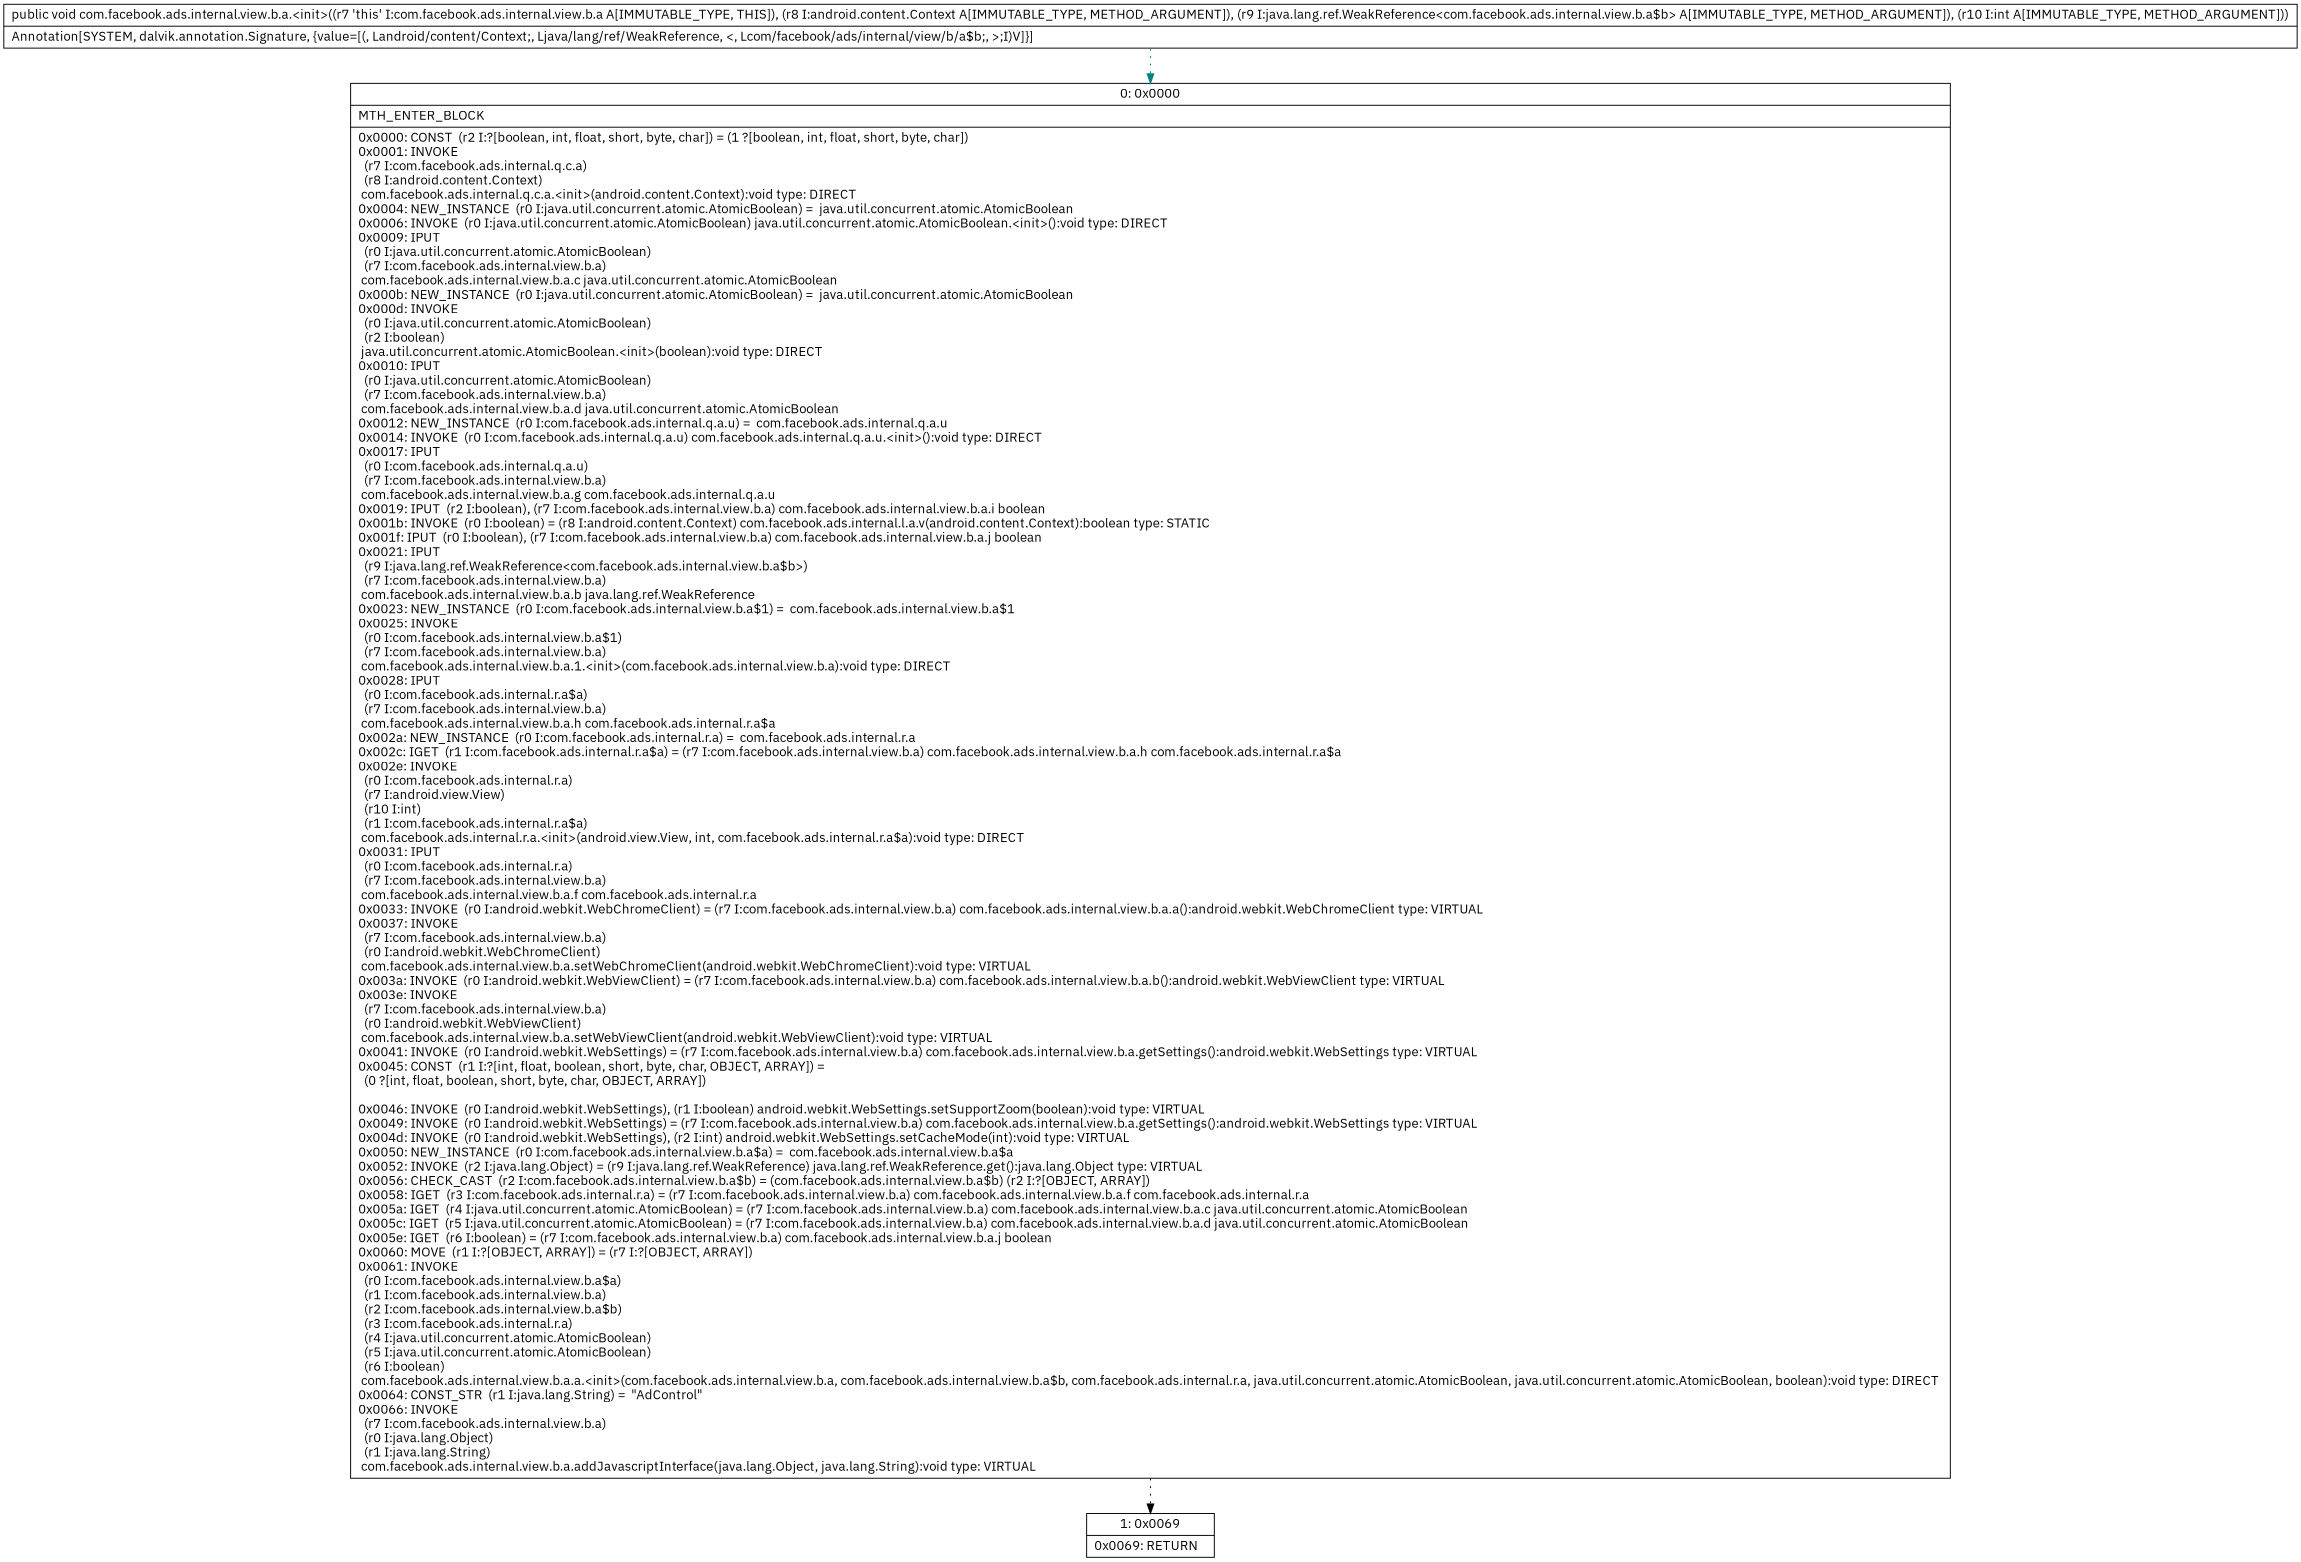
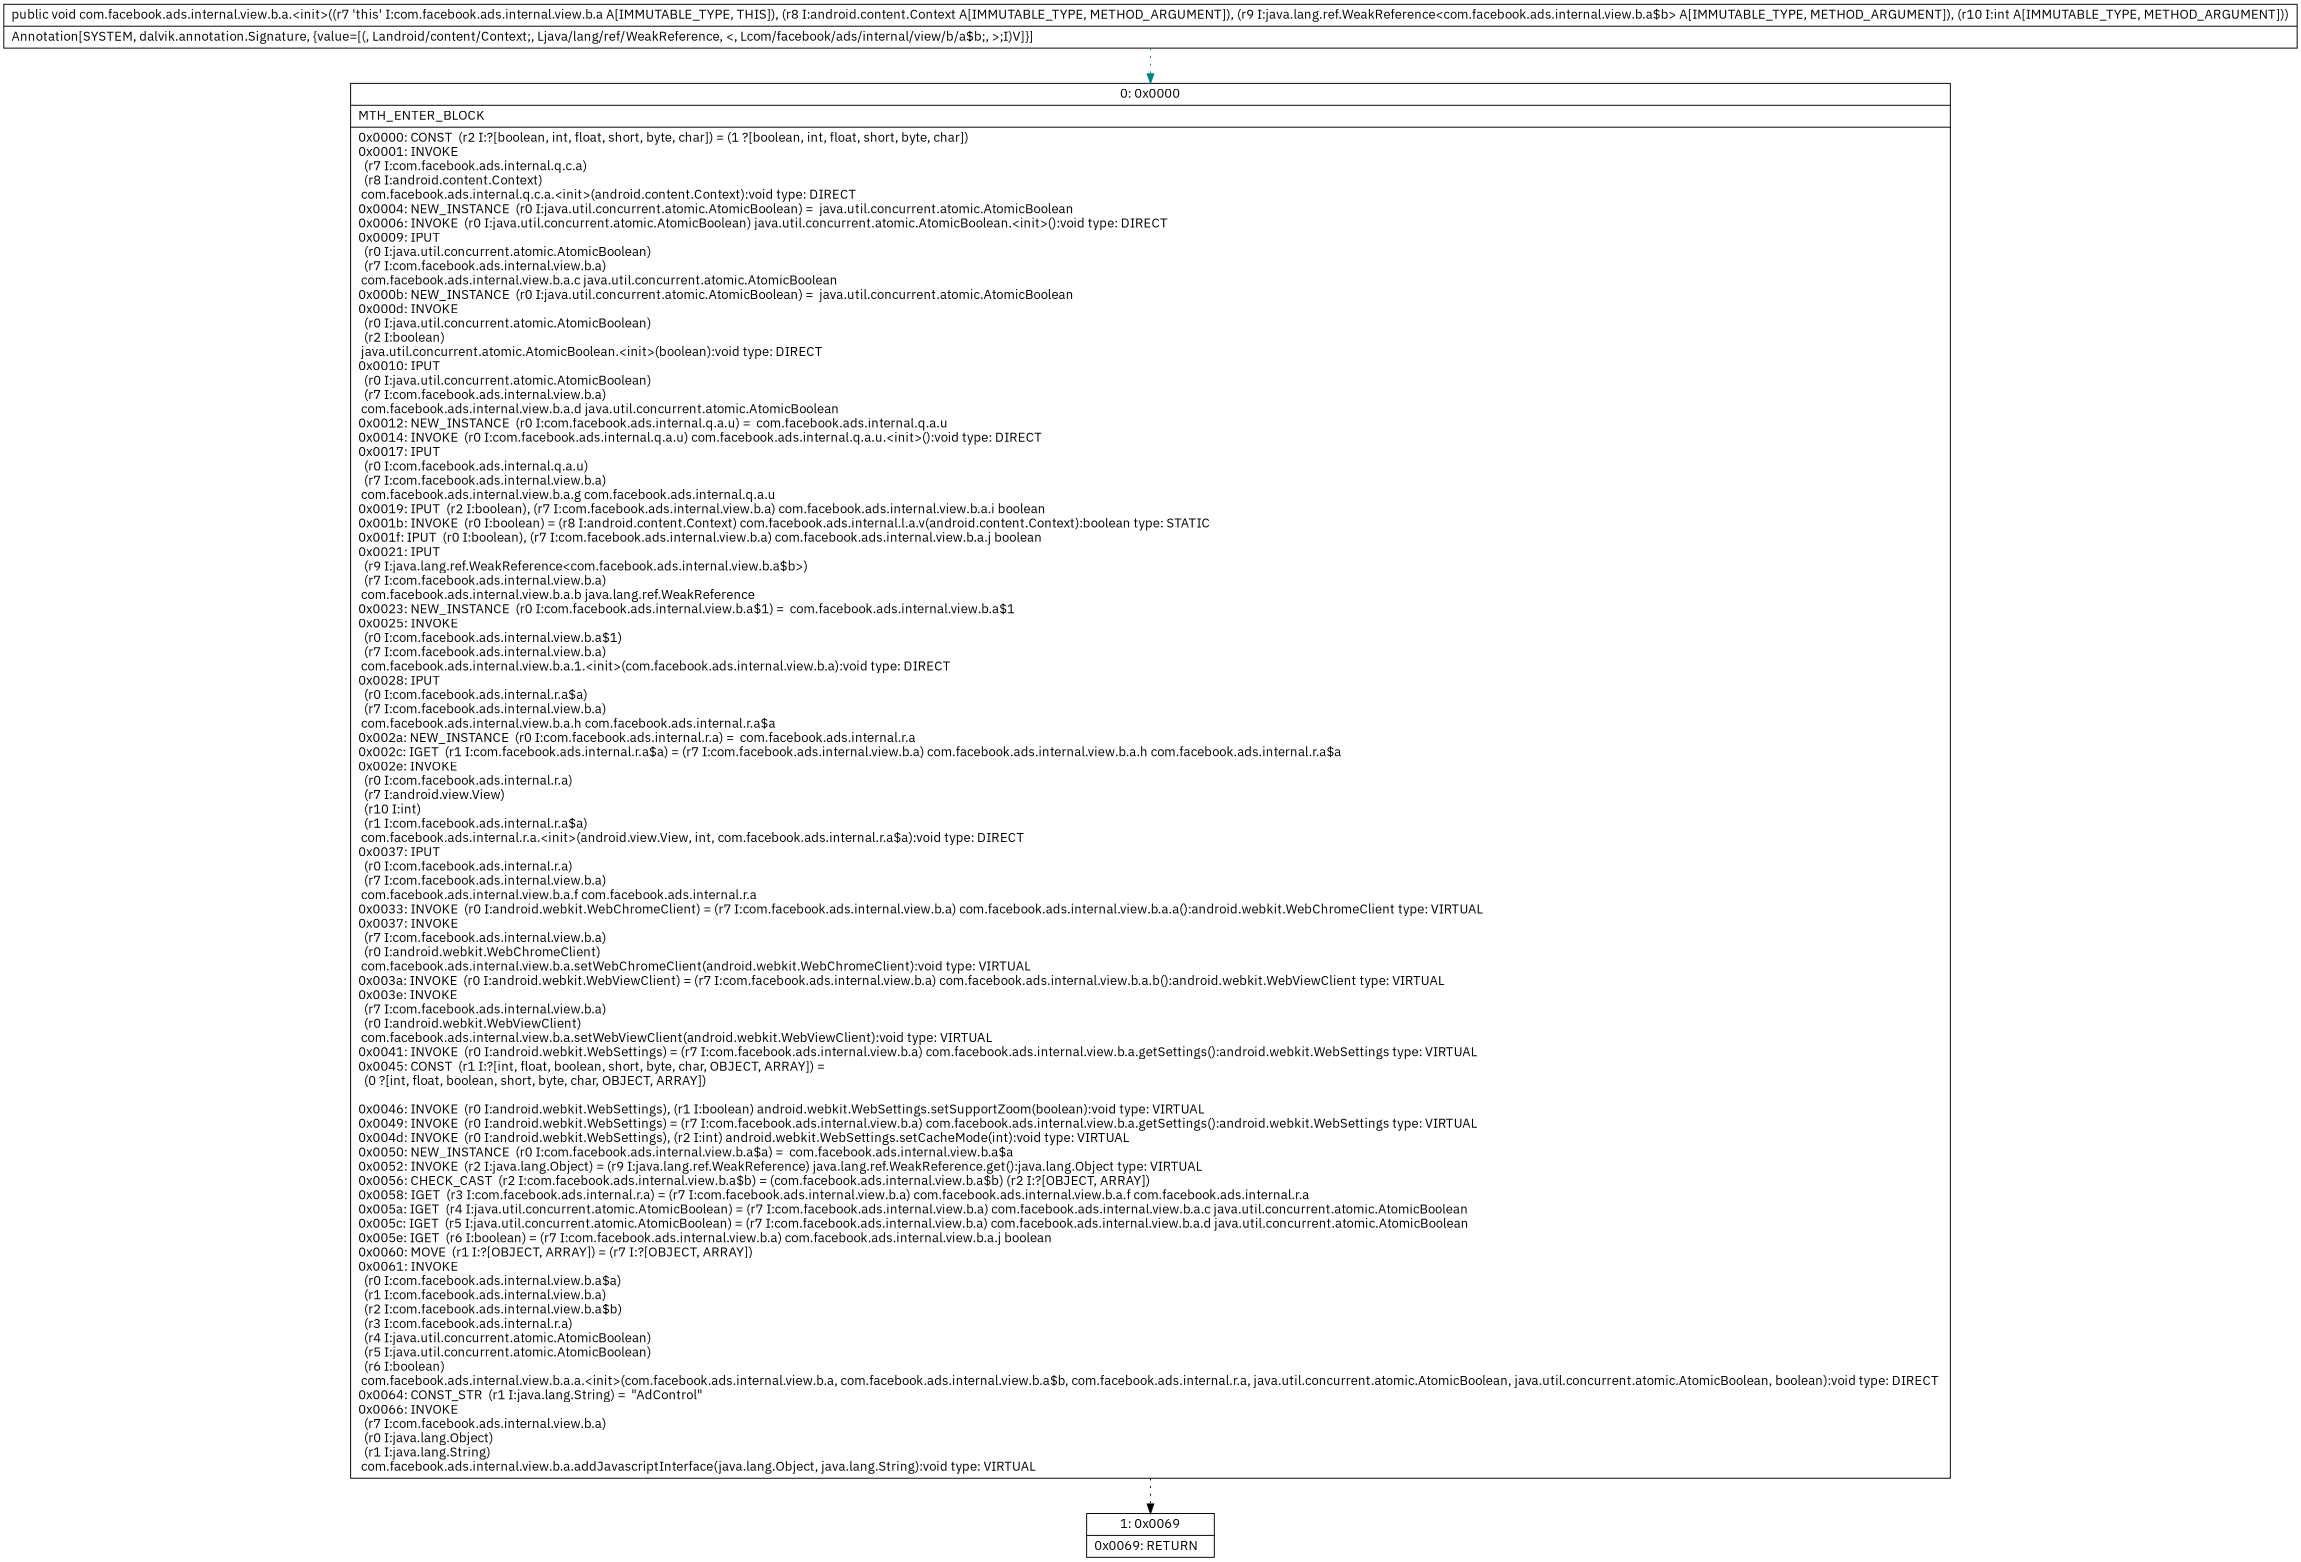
(403, 852) -> (403, 852)
